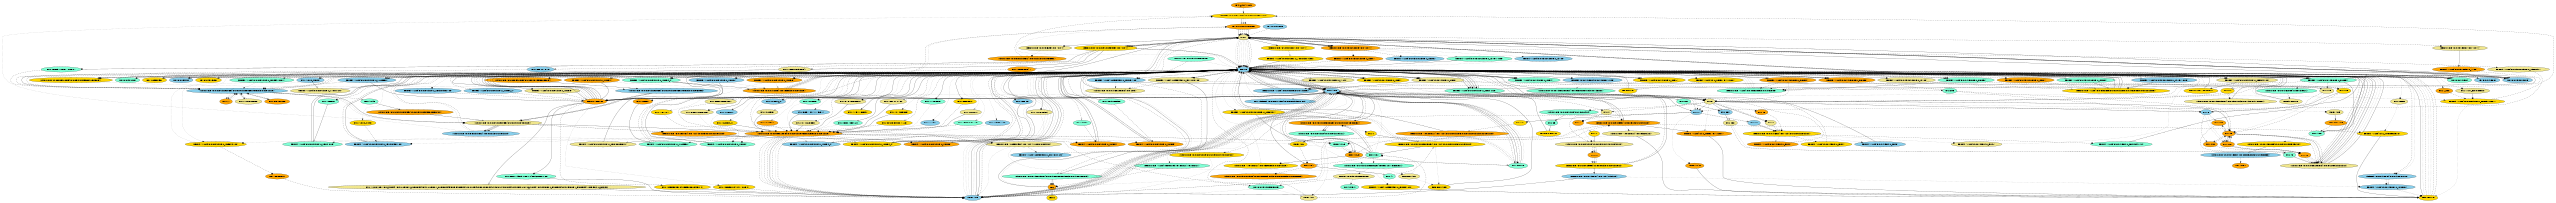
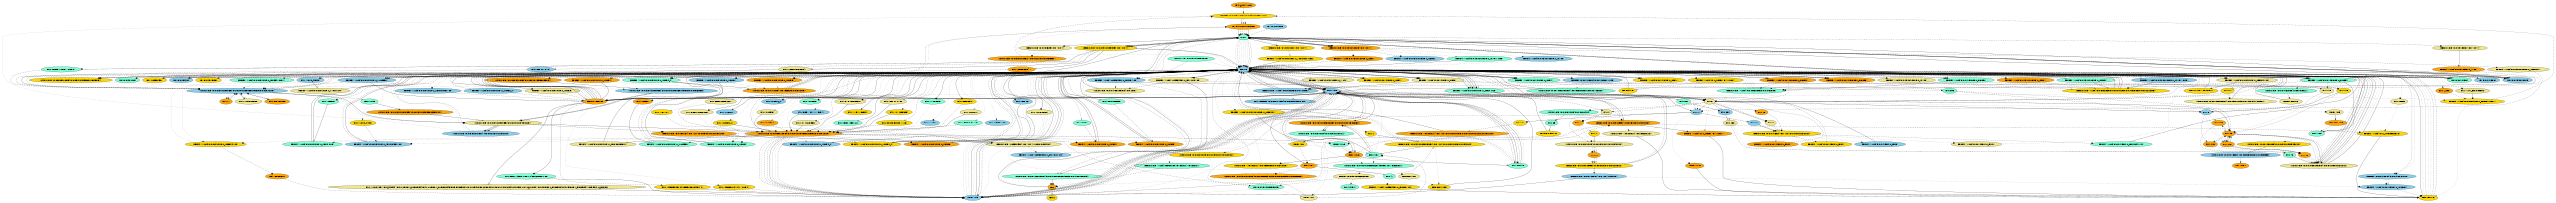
(1243, 37) -> (1243, 37)
